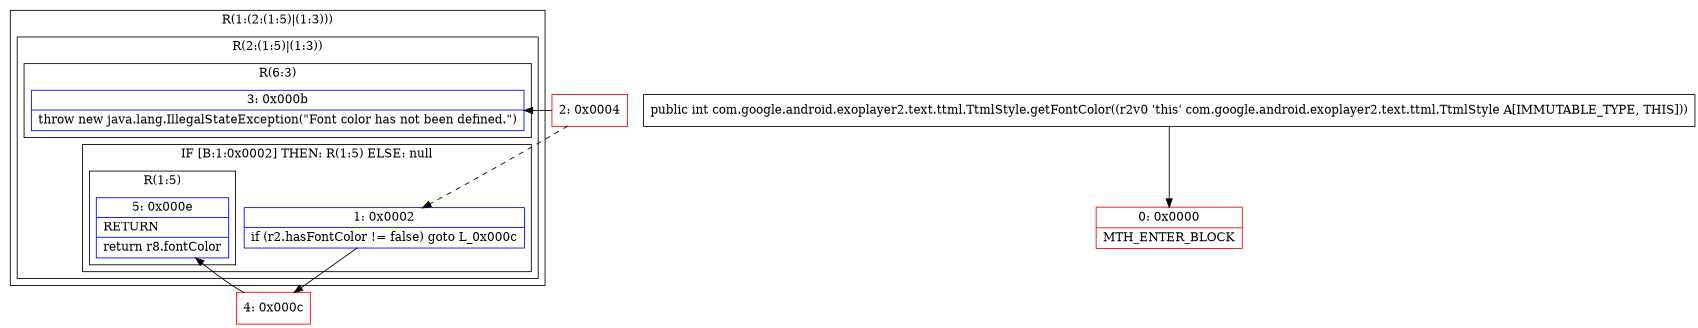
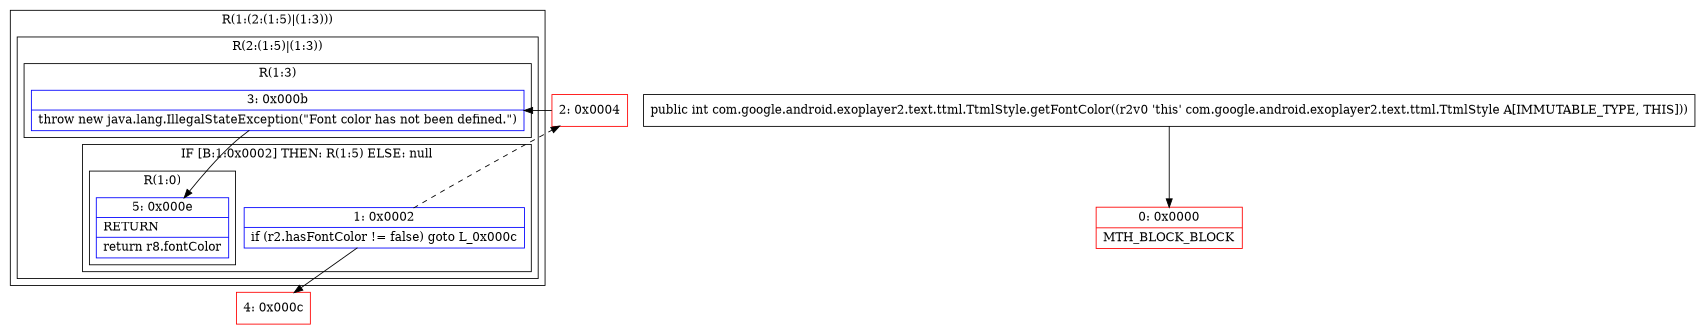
(278, 74) -> (278, 74)
(499, 166) -> (482, 168)
(162, 181) -> (162, 181)
(1169, 238) -> (1169, 238)
(223, 279) -> (218, 159)
